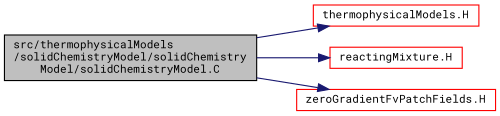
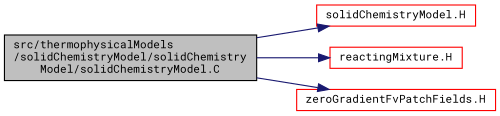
(396, 16) -> (396, 16)
